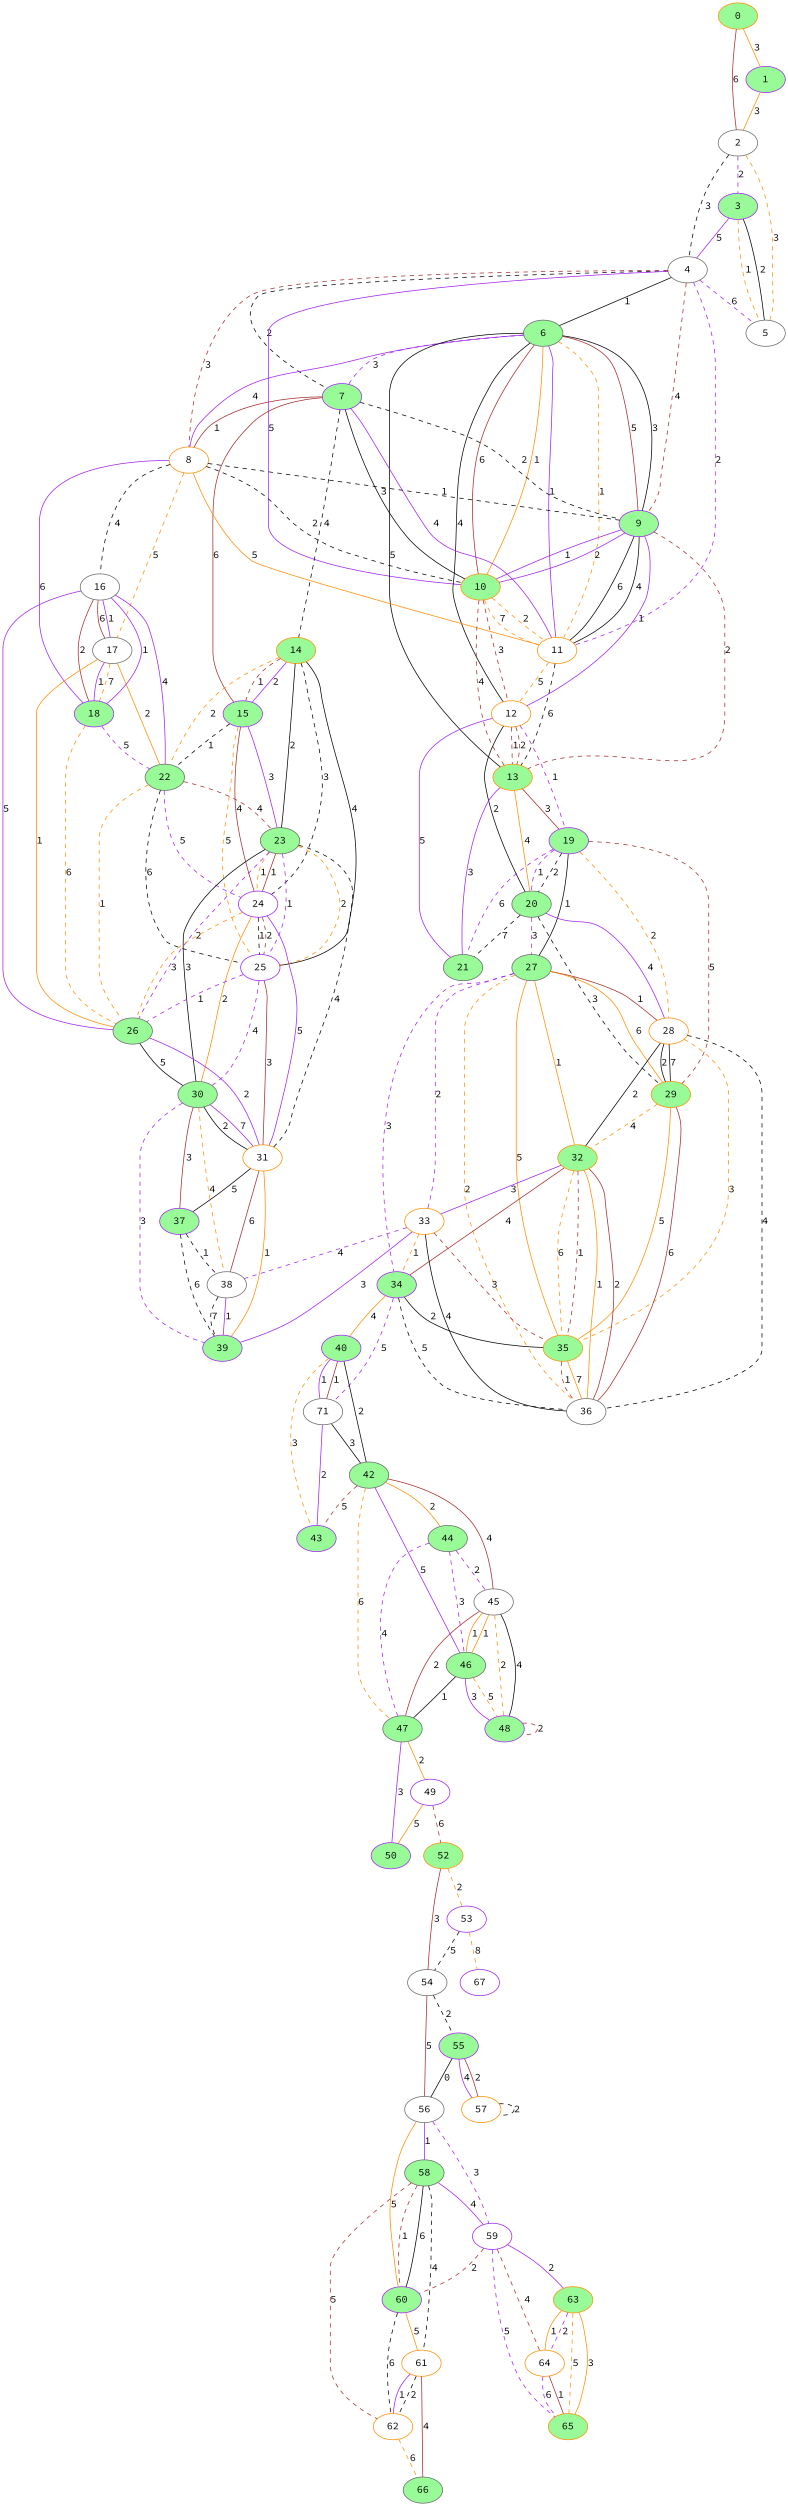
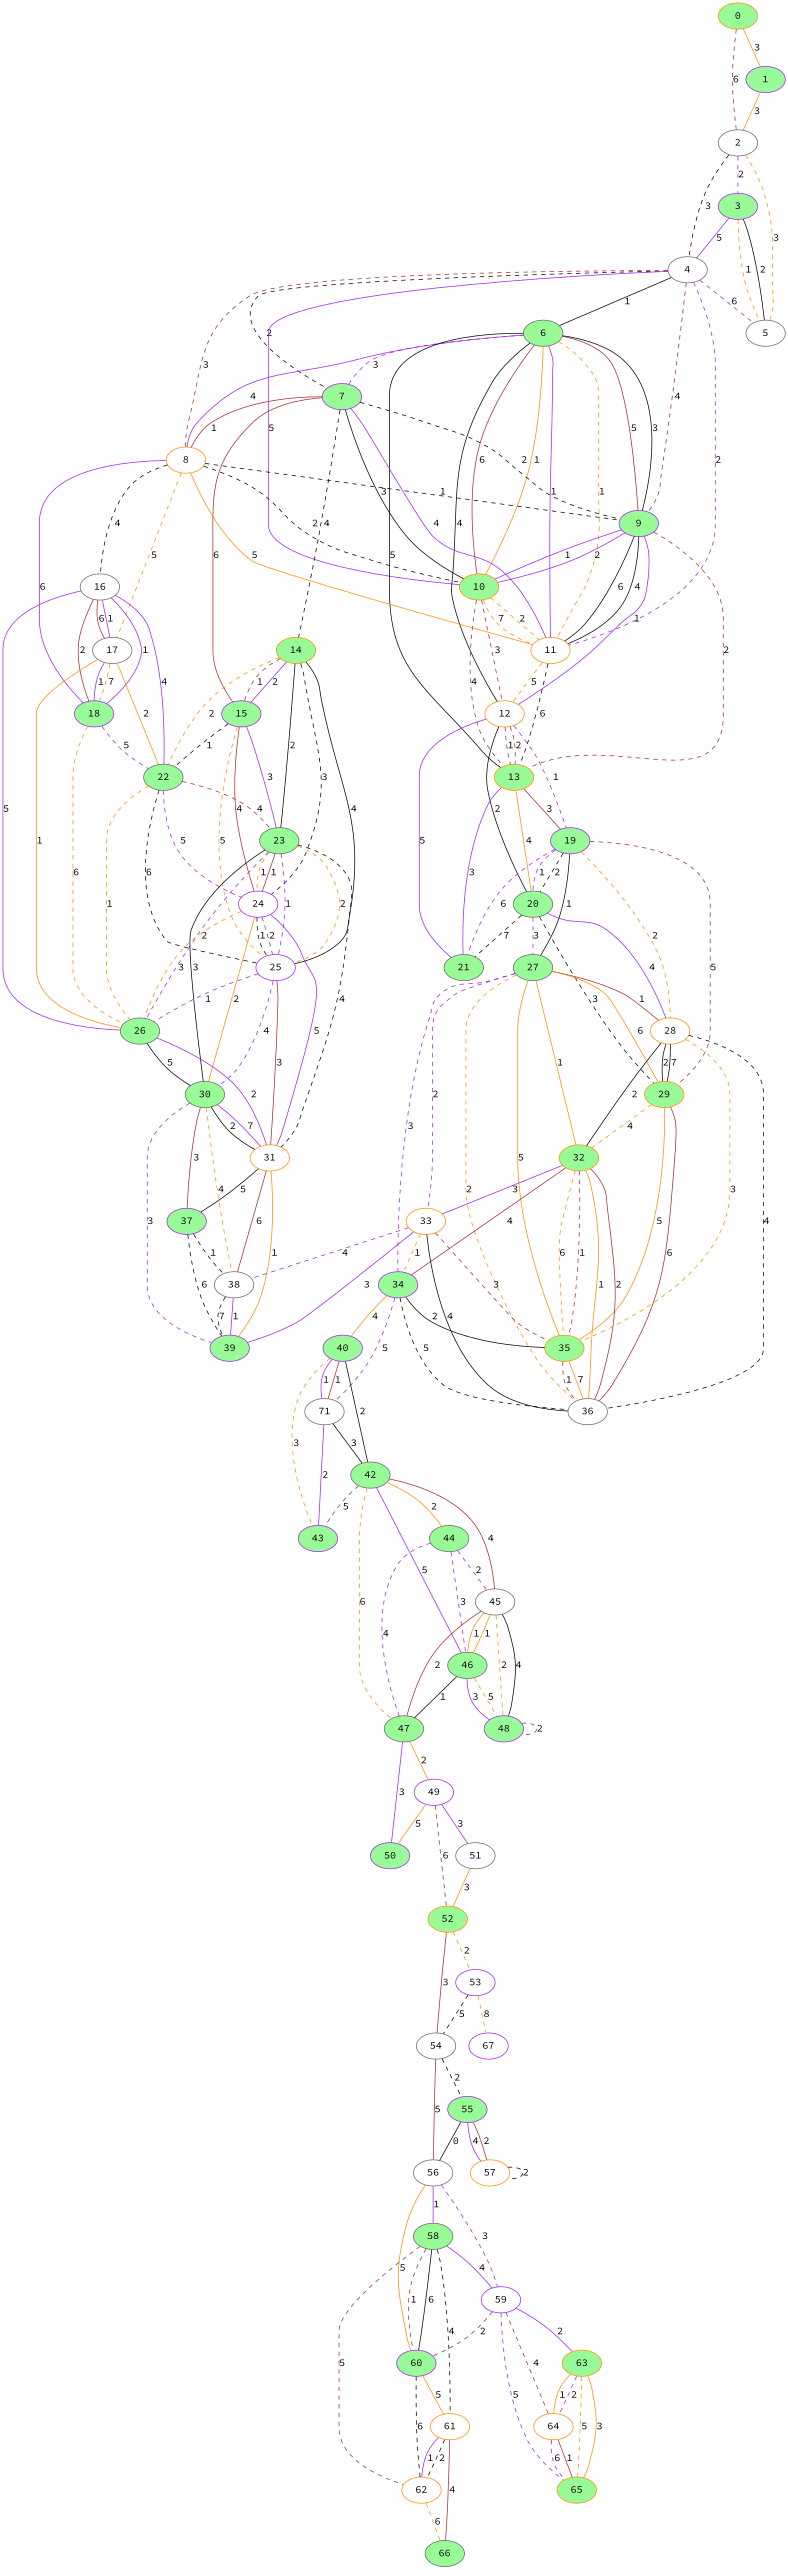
(732, 79) -> (732, 79)
none -> (475, 1856)
